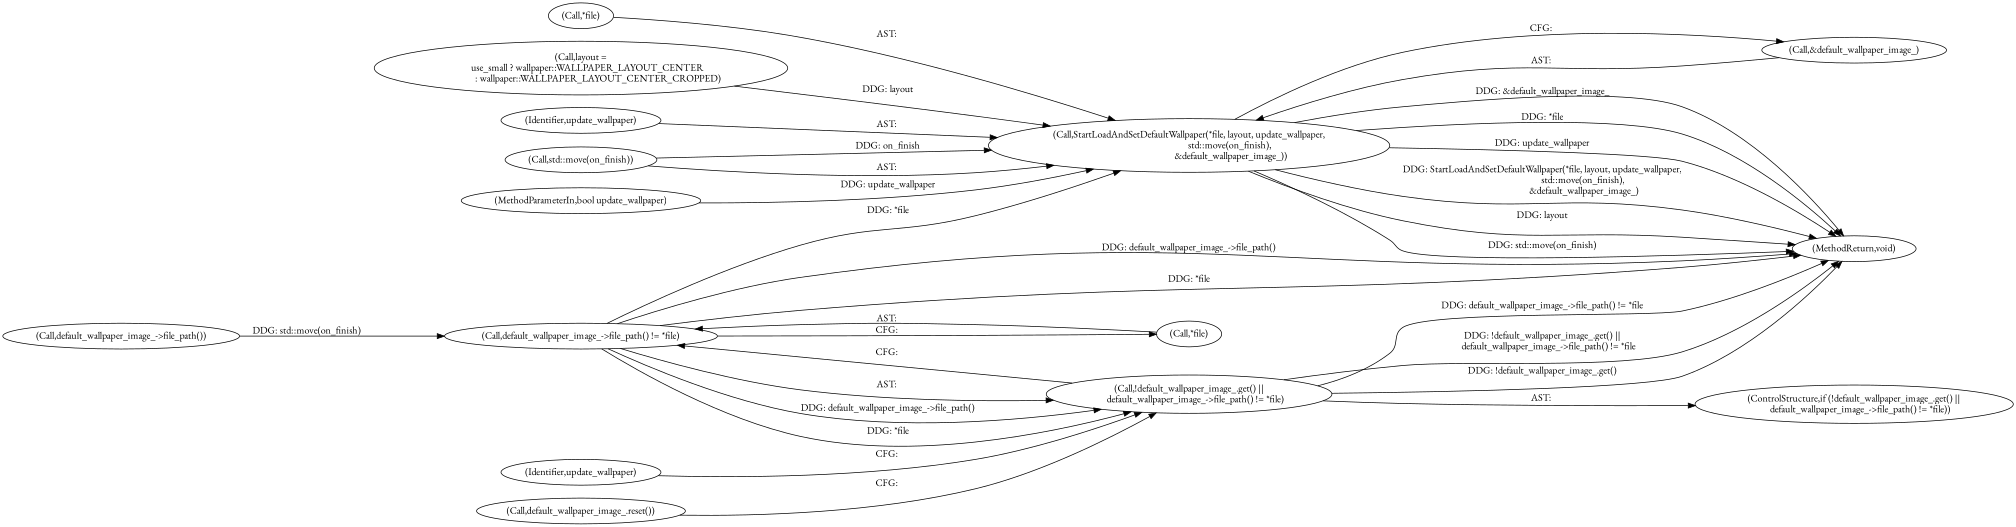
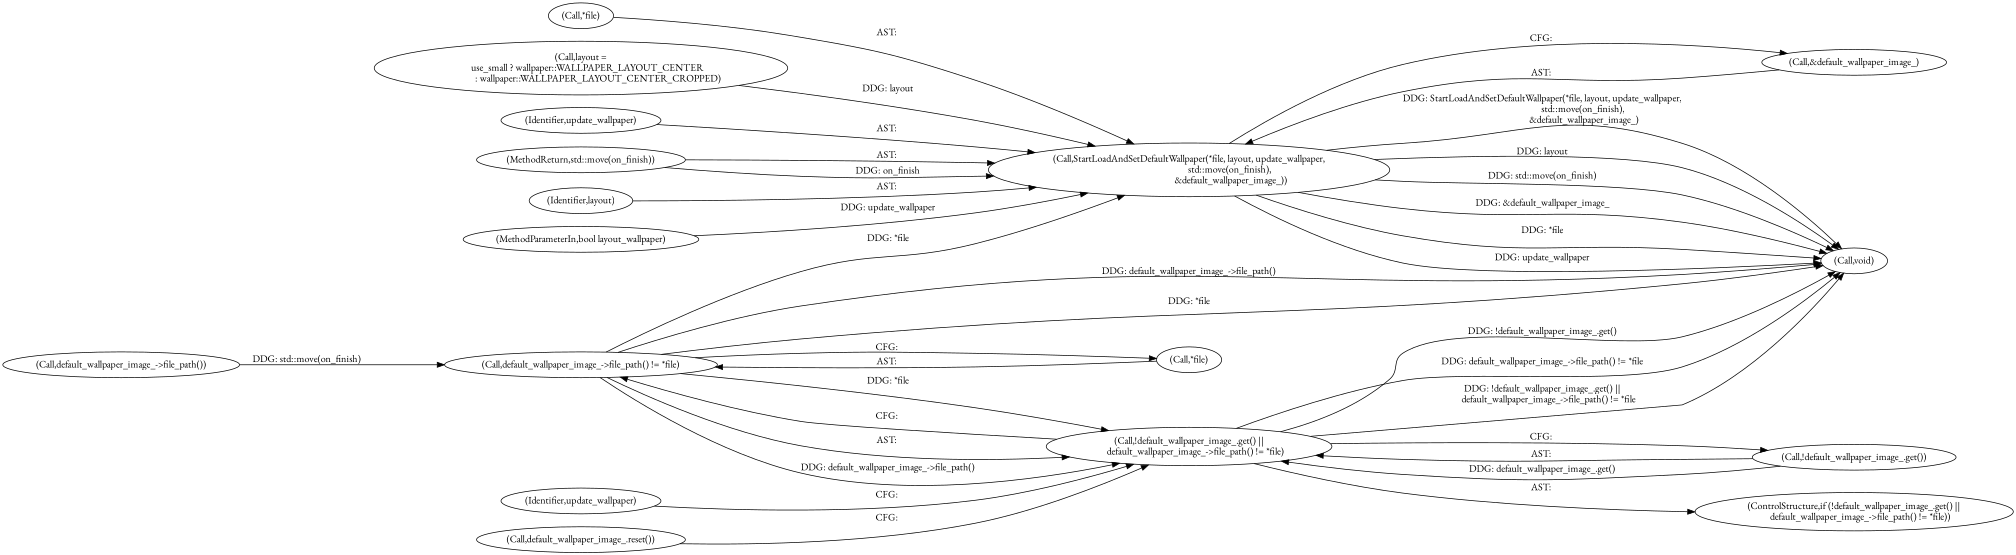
(581, 160) -> (581, 160)
none -> (581, 201)
(581, 201) -> (581, 239)
(1854, 249) -> (1854, 261)
none -> (1854, 457)
